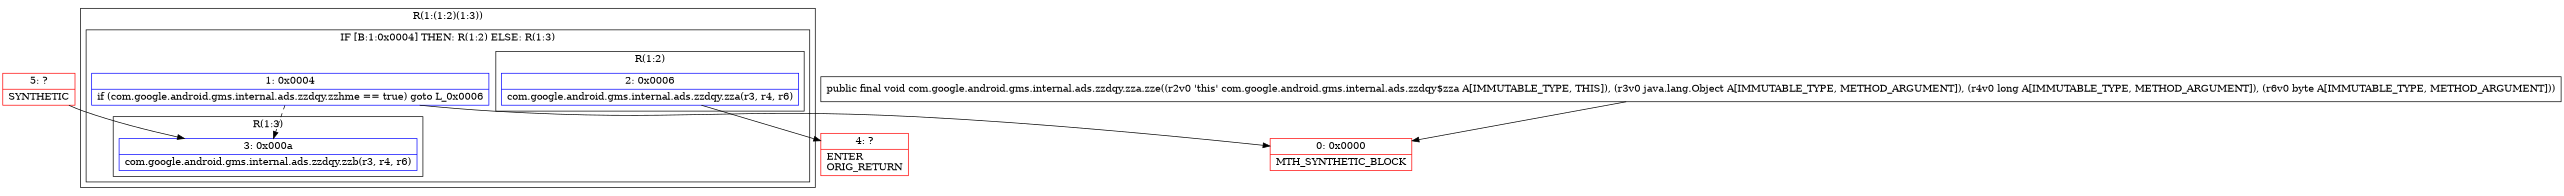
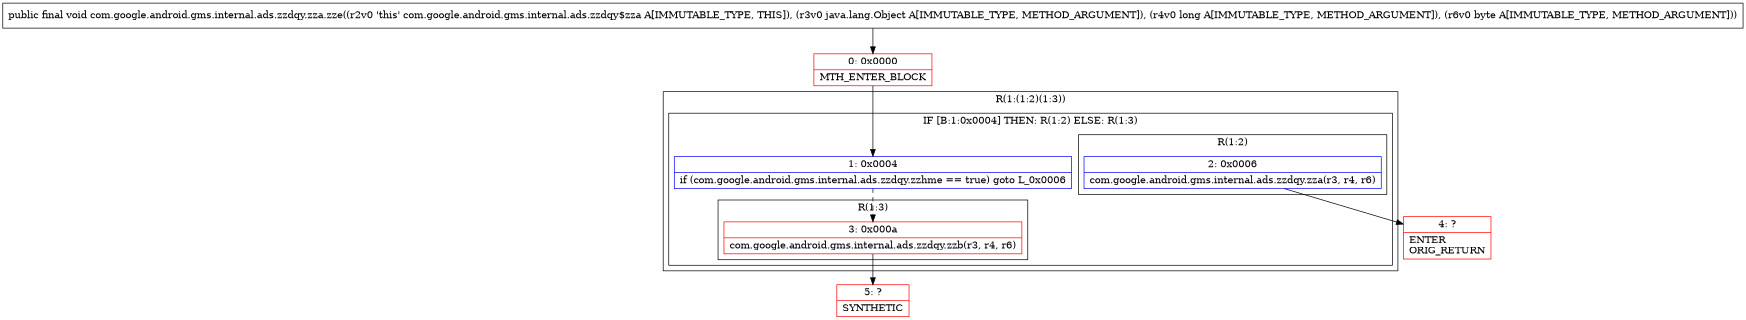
(842, 114) -> (873, 118)
(123, 123) -> (873, 266)
(268, 155) -> (873, 238)
(1341, 162) -> (873, 77)
